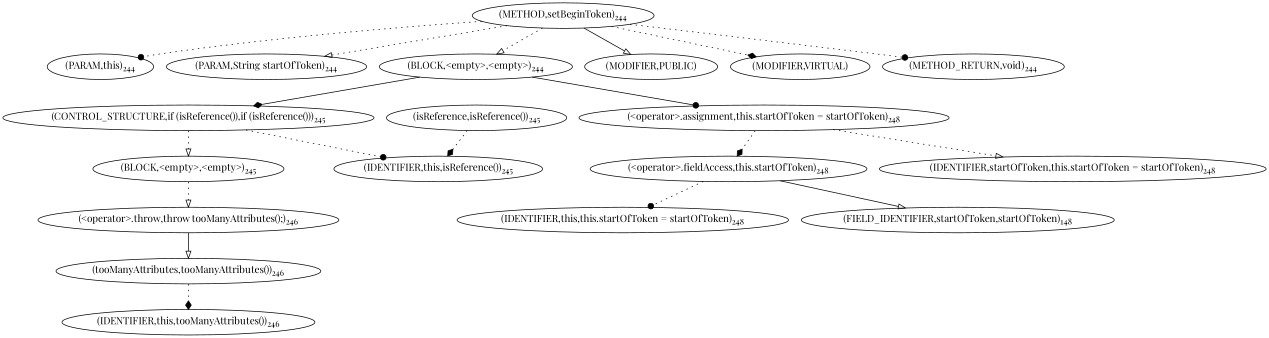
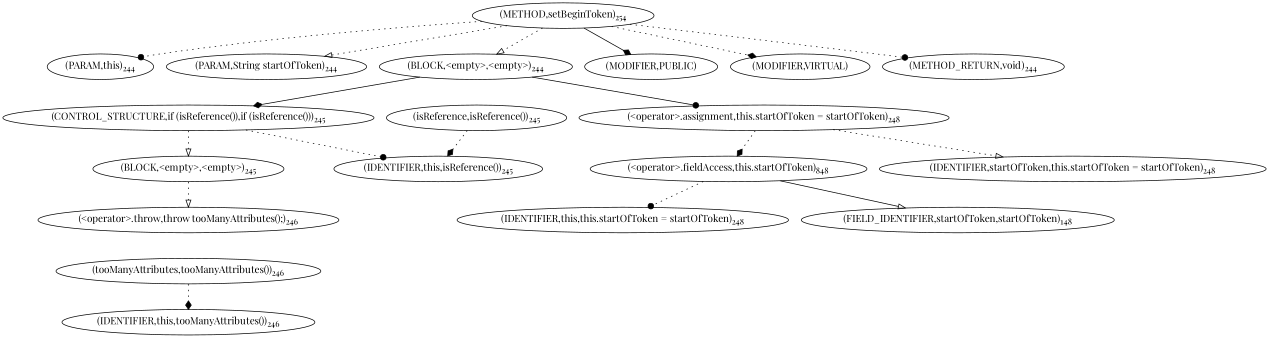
(621, 15) -> (621, 15)
(604, 40) -> (604, 40)
(823, 168) -> (823, 168)
(188, 242) -> none
